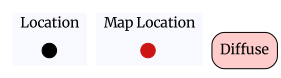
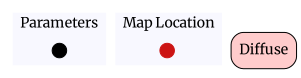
(50, 24) -> (59, 24)
